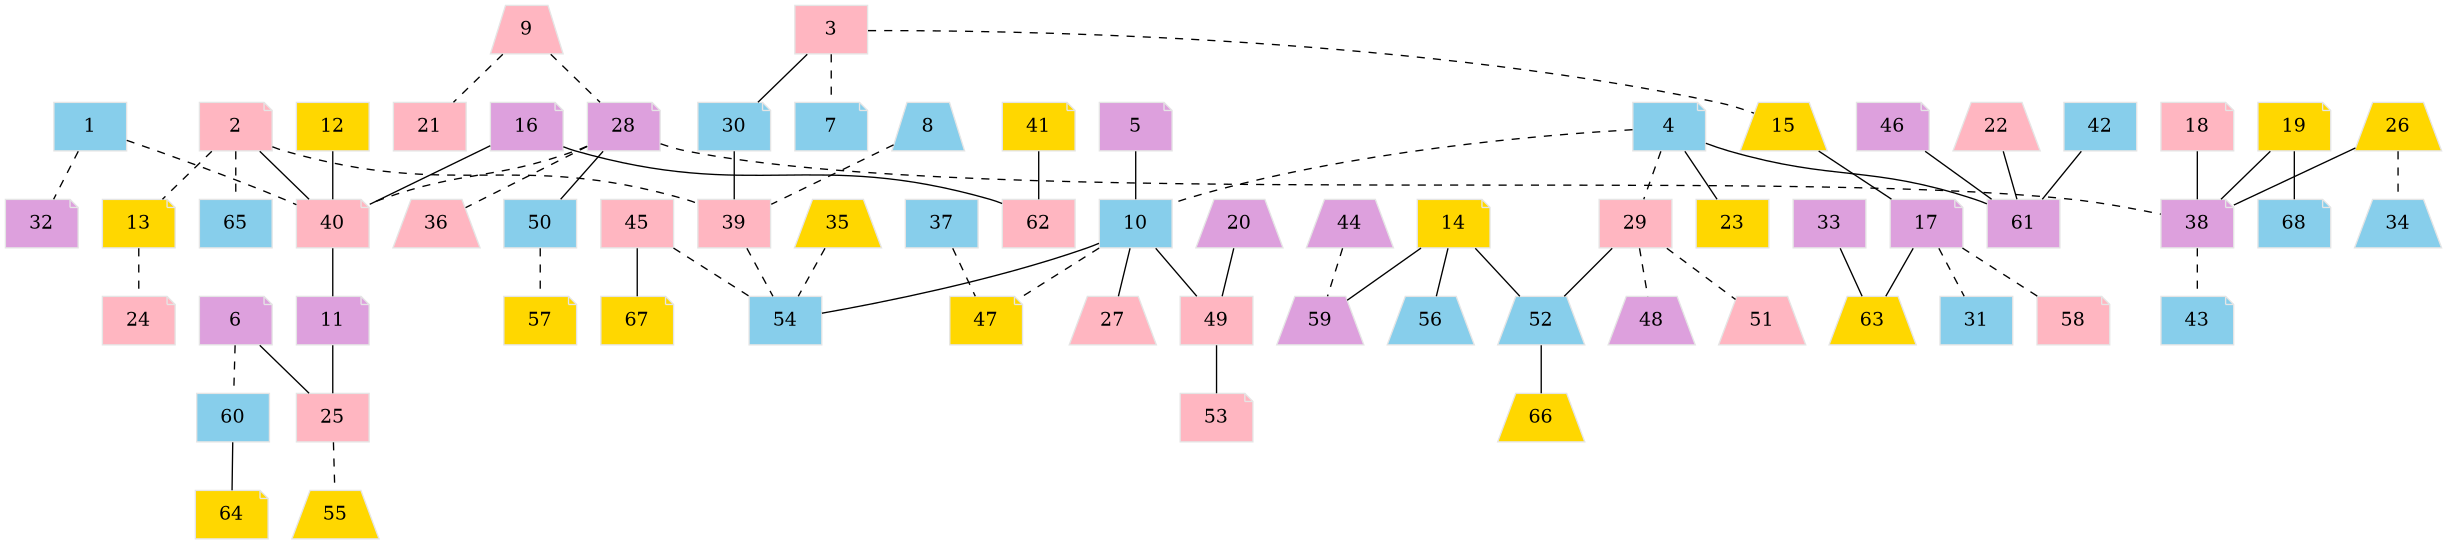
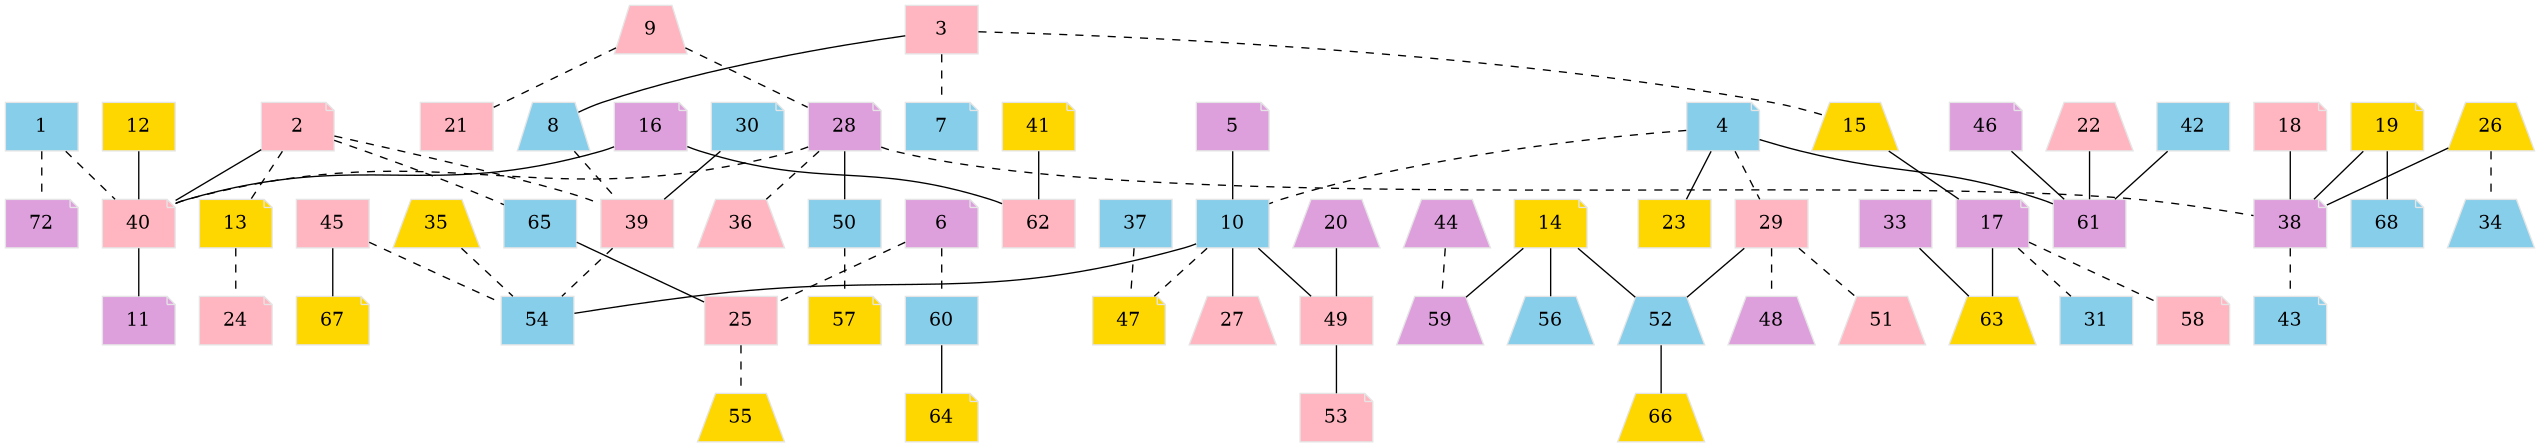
(783, 78) -> (748, 64)
(42, 224) -> (42, 224)
(284, 369) -> (835, 275)
(333, 369) -> (640, 272)
